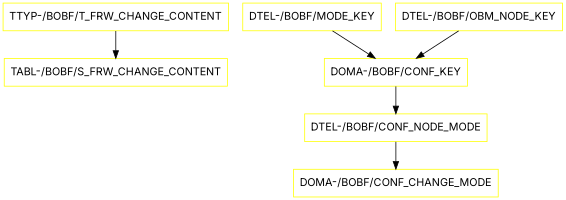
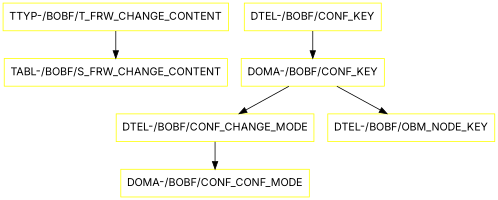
(312, 17) -> (313, 17)
(441, 42) -> (358, 98)
(396, 128) -> (215, 128)
(396, 183) -> (215, 183)
